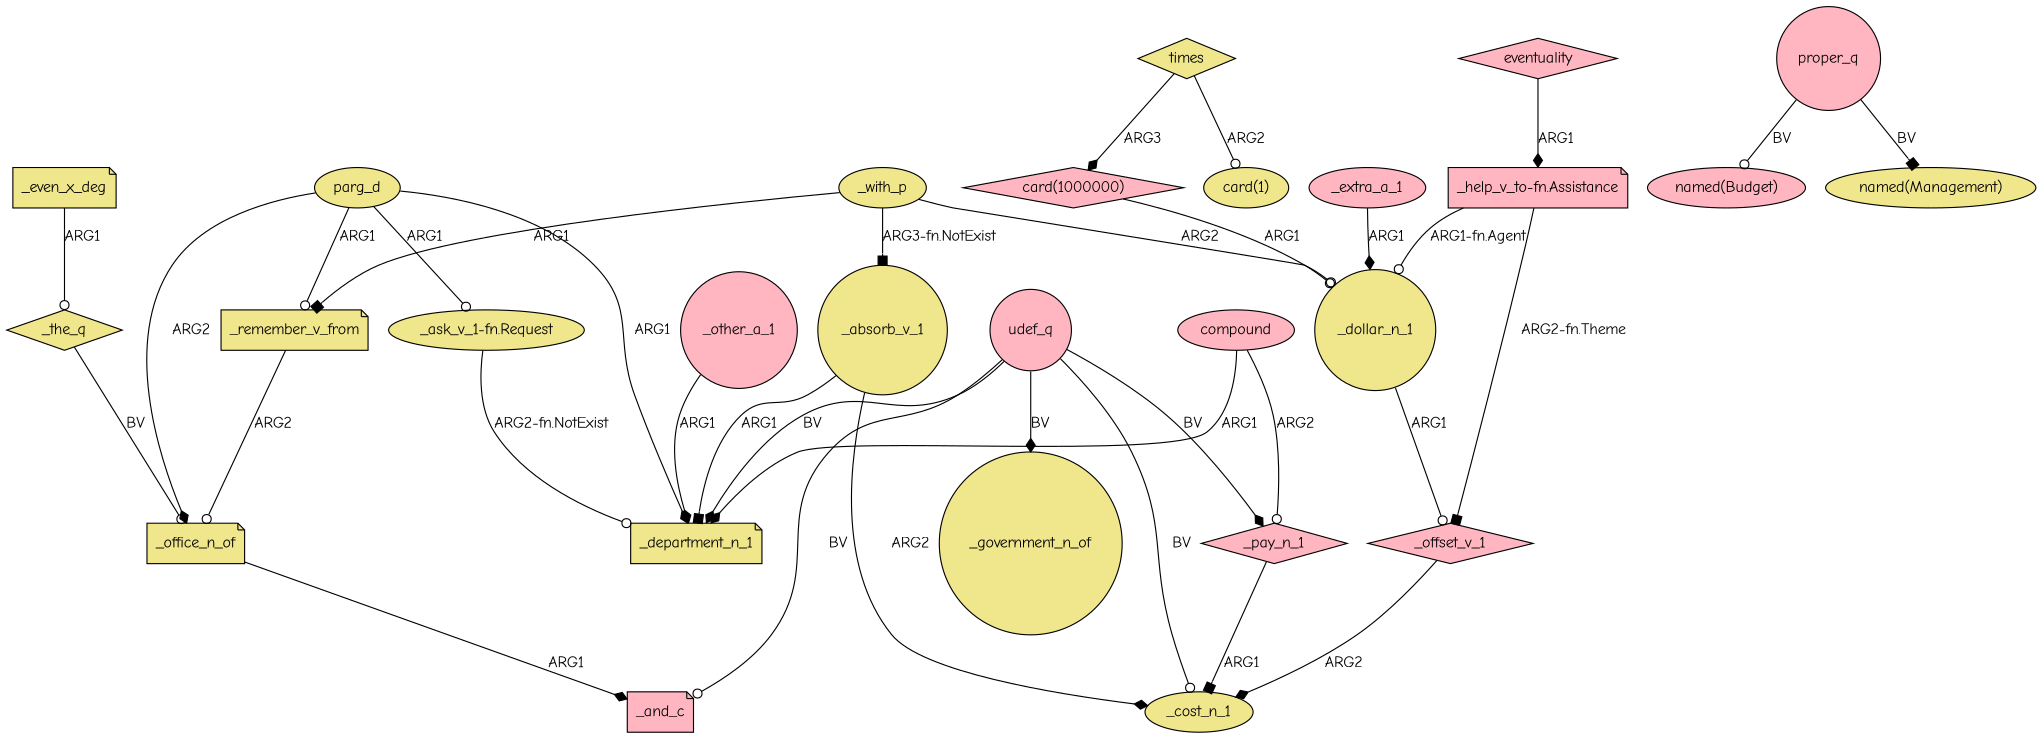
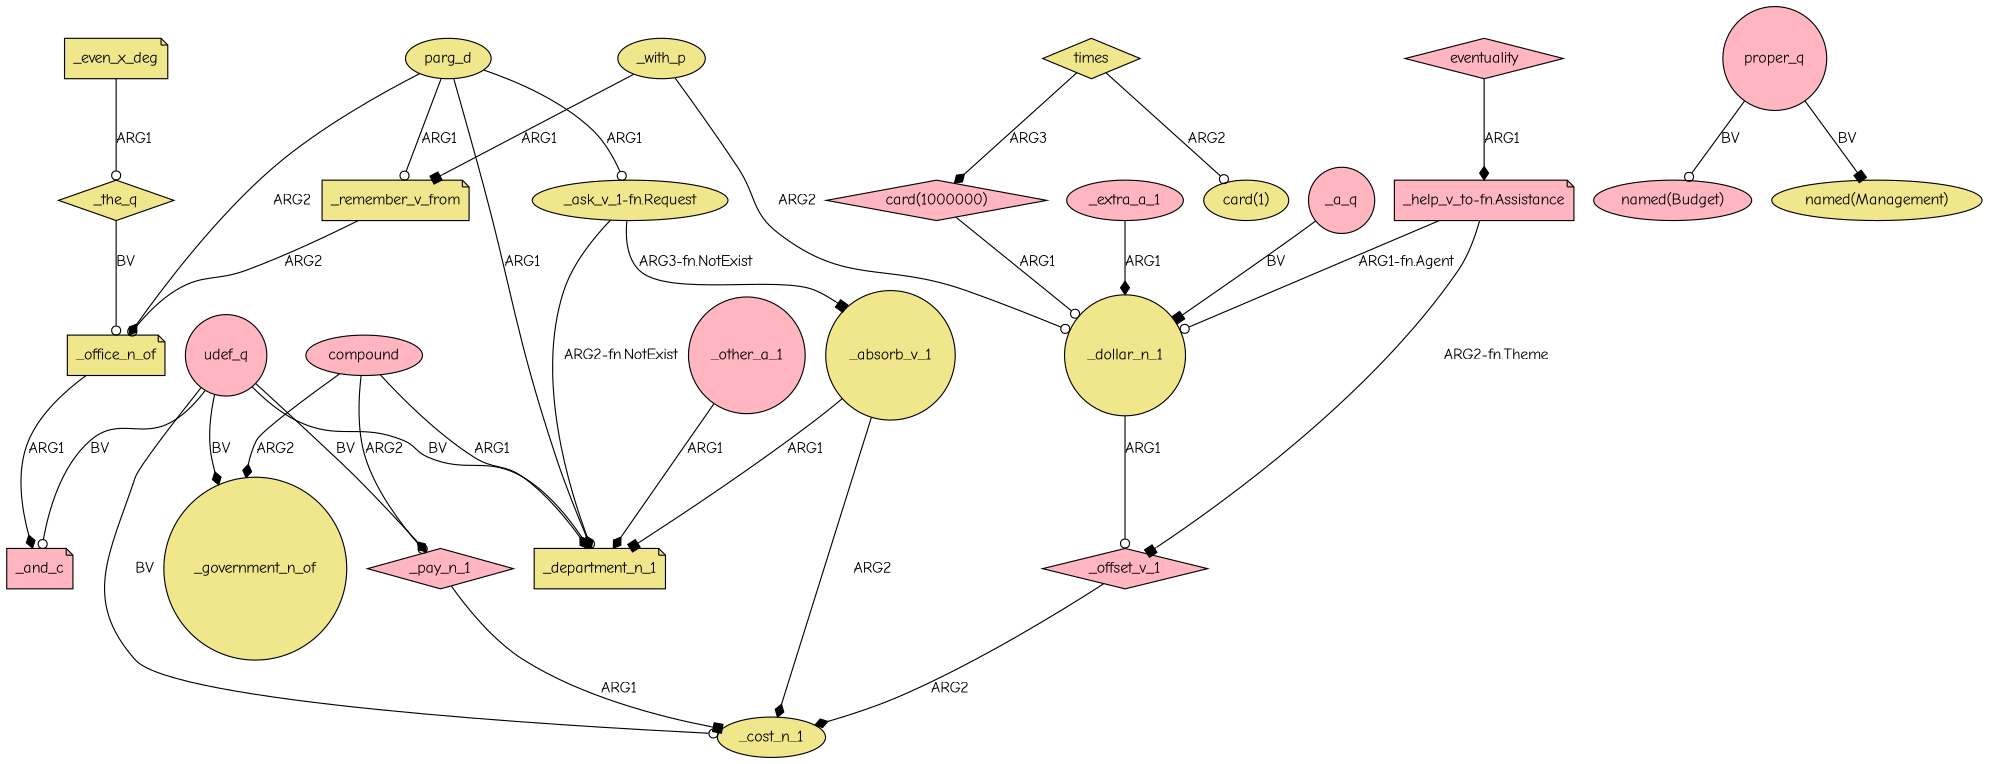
none -> (1342, 200)
(883, 231) -> (712, 285)
none -> (294, 407)
